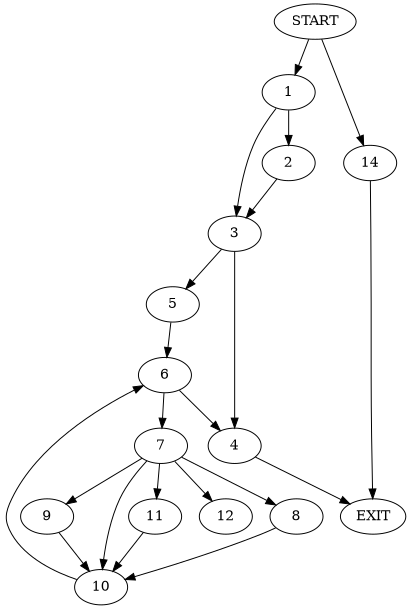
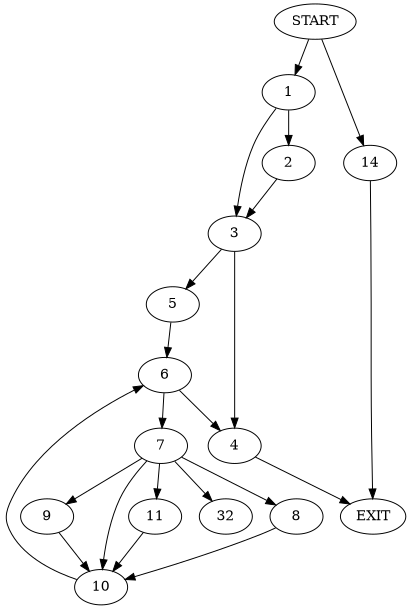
(226, 517) -> (226, 517)
